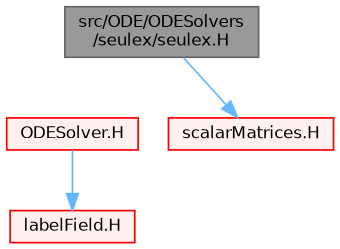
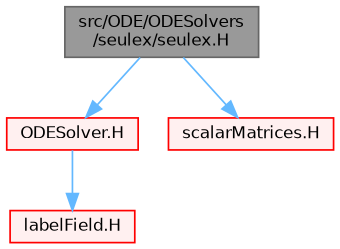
none -> (119, 81)
